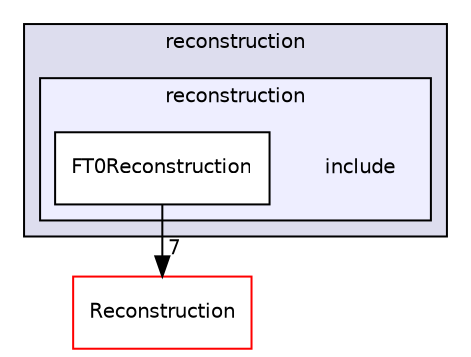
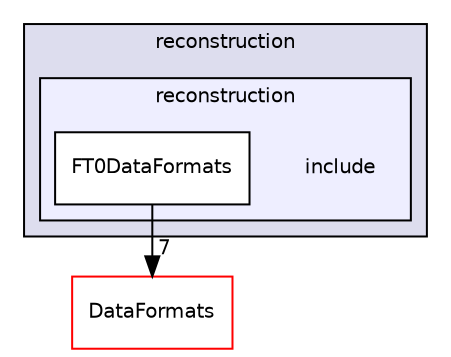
(162, 168) -> (152, 168)
(162, 313) -> (152, 313)
